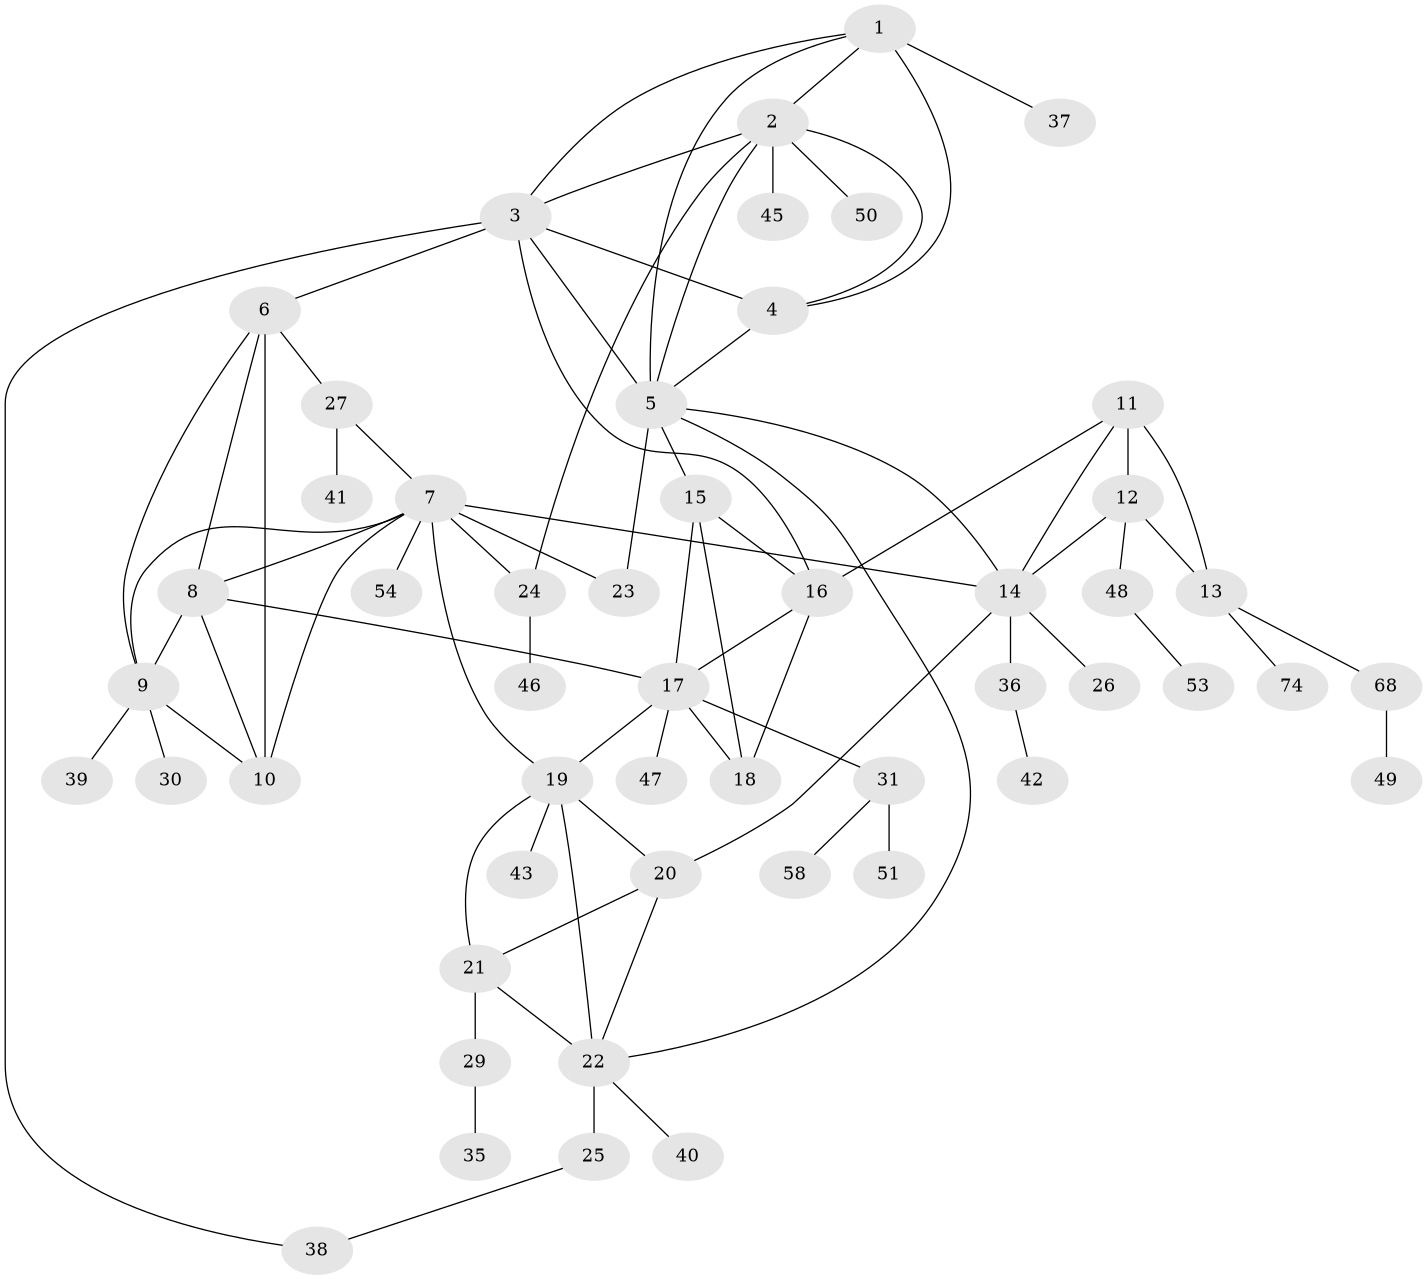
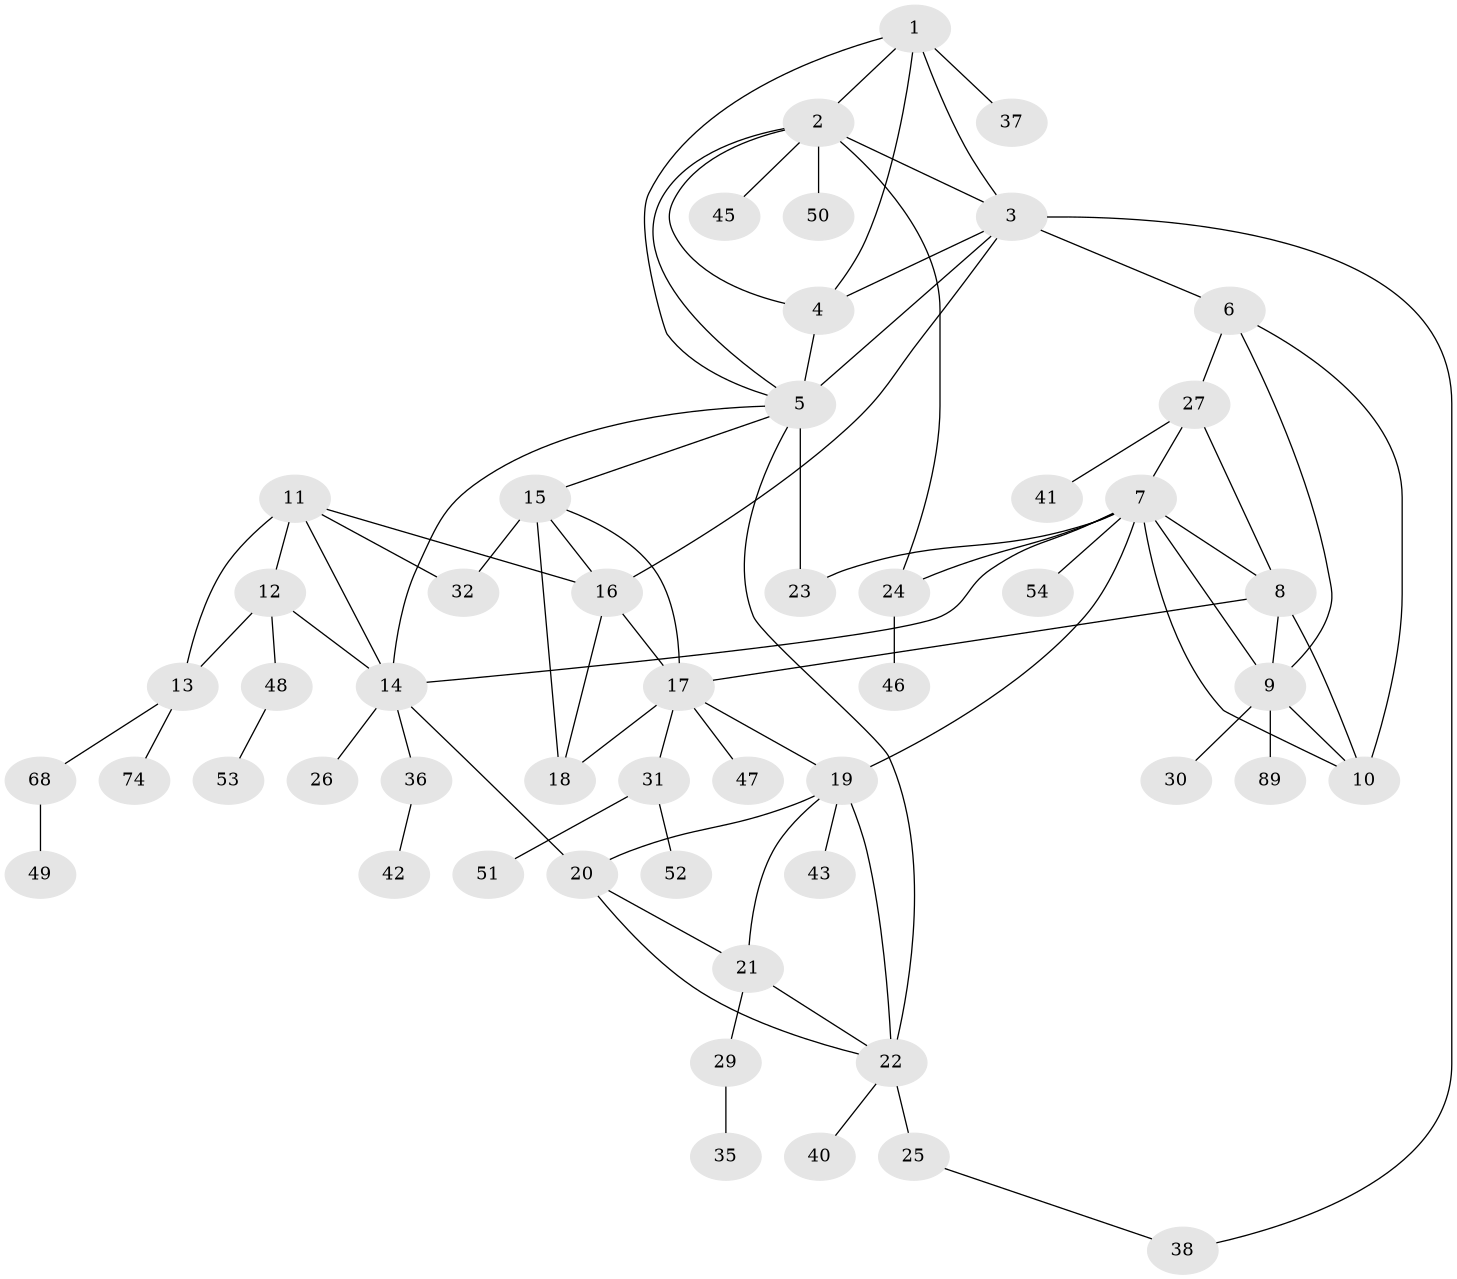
(229, 452) -> (1238, 499)
none -> (463, 593)
(77, 781) -> (1270, 781)
(795, 875) -> (676, 875)
